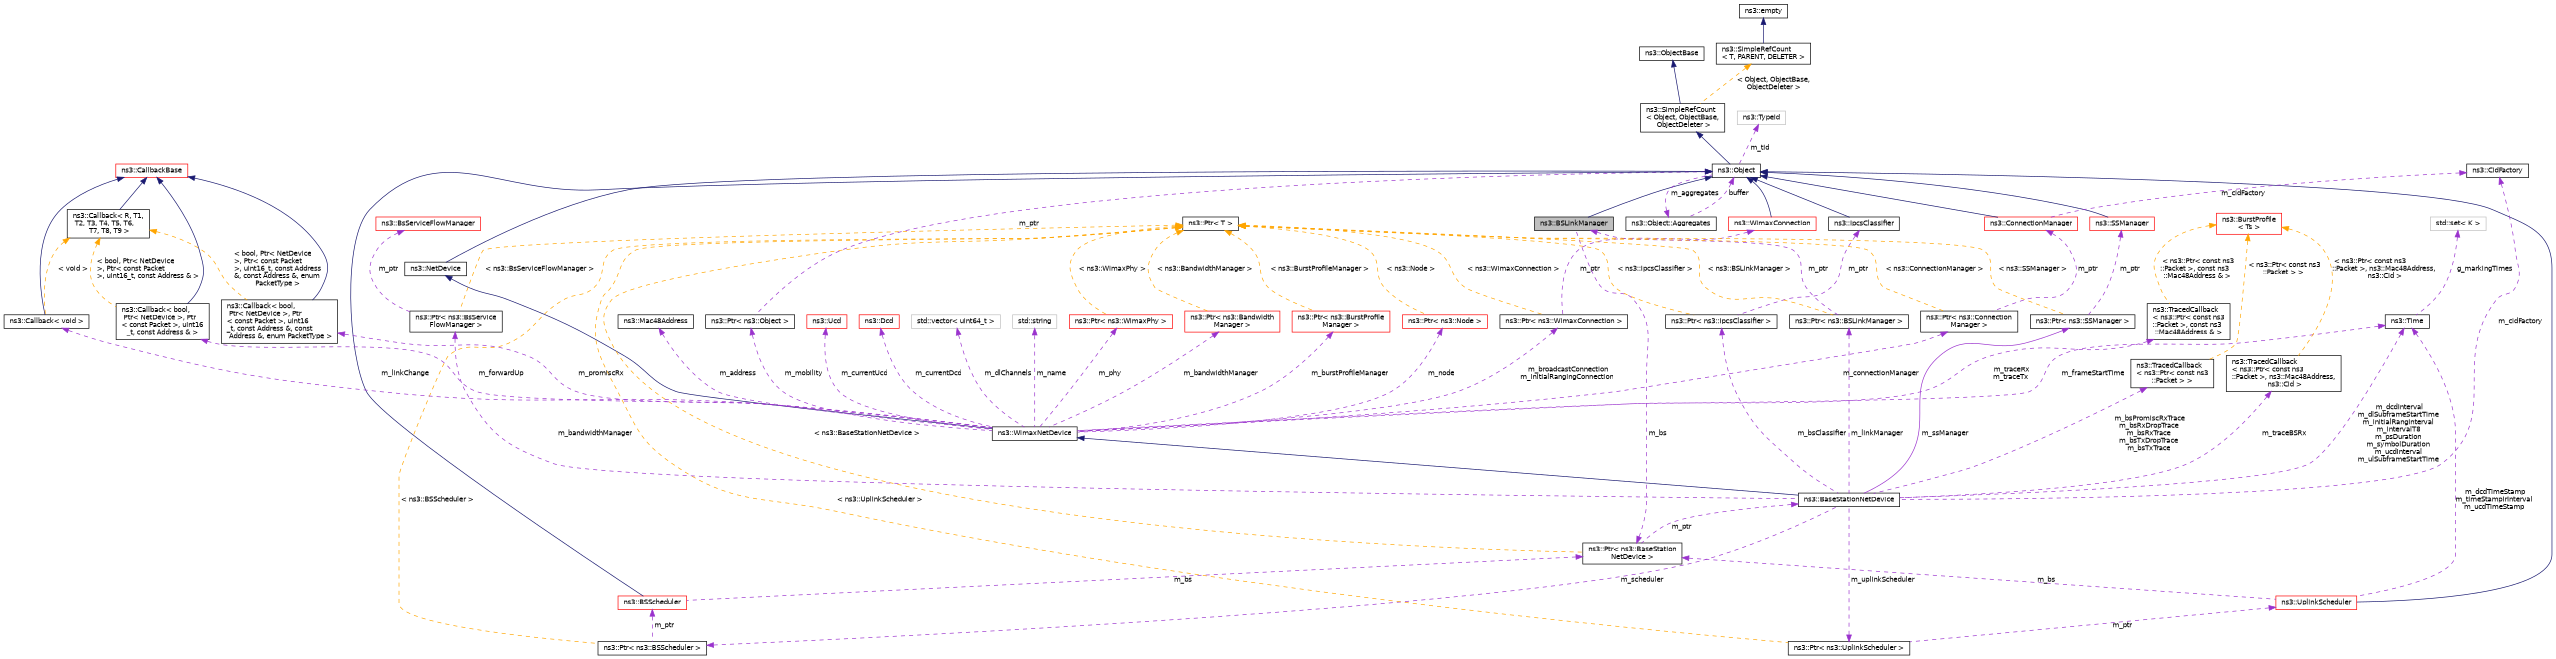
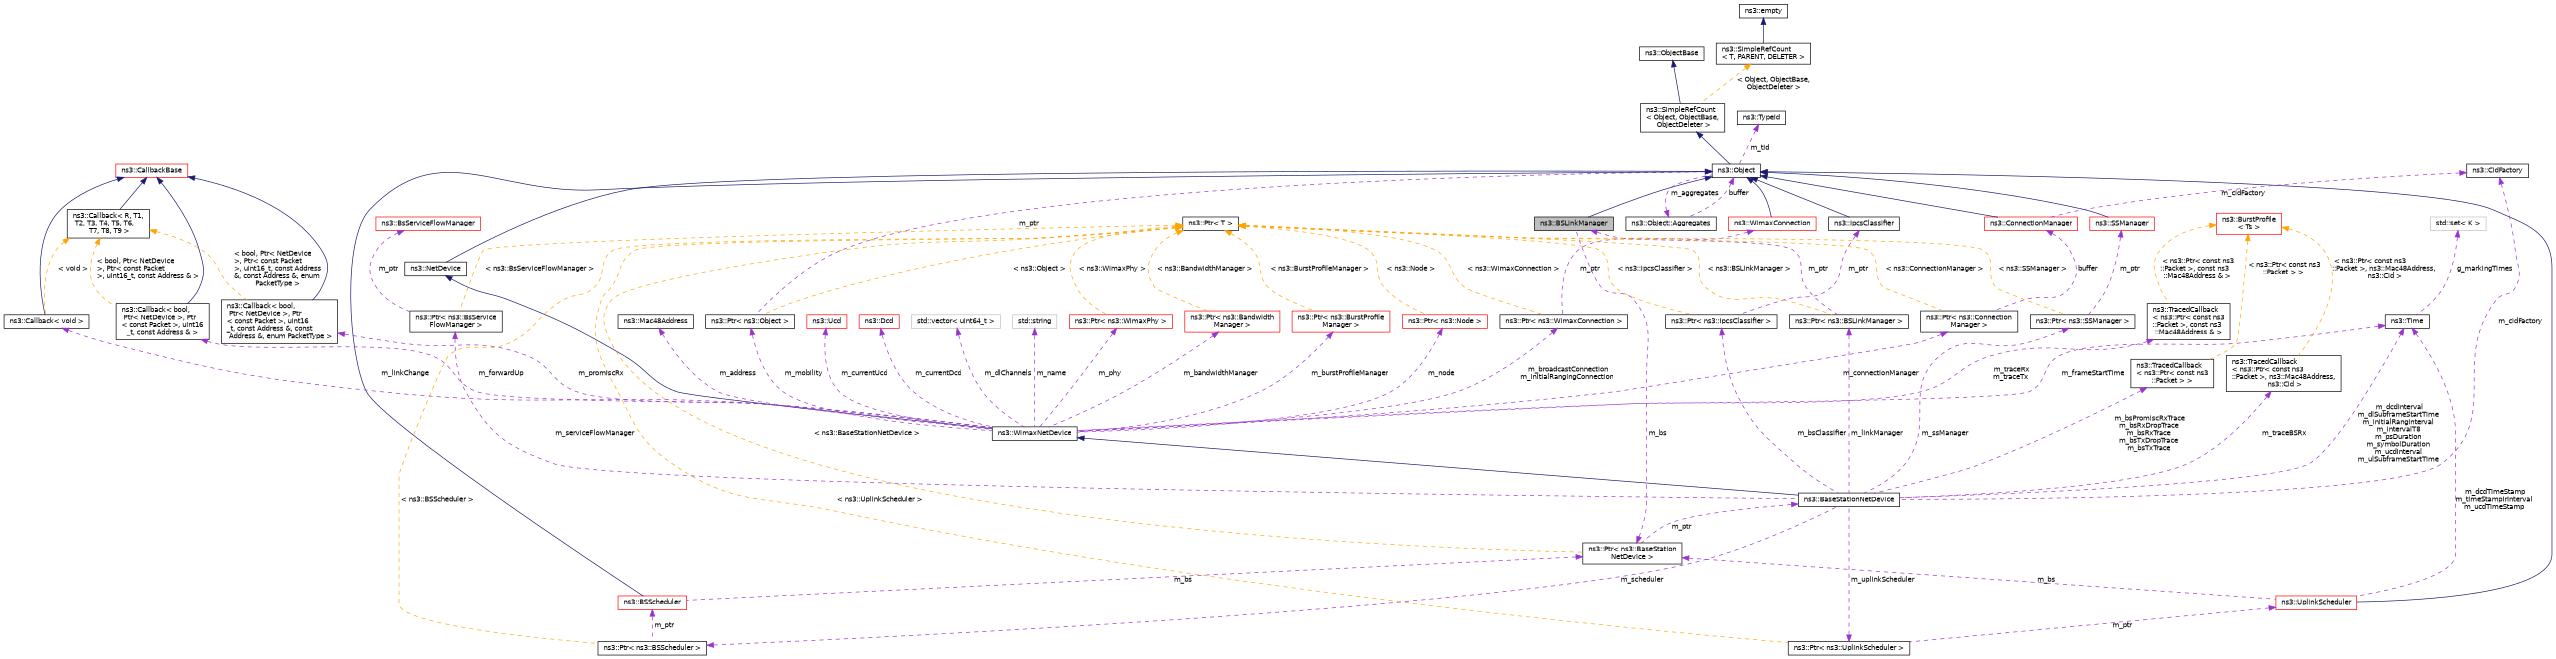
(1761, 118) -> (1761, 118)
none -> (966, 259)
(2087, 269) -> (2087, 269)
(1927, 371) -> (1927, 371)
(594, 434) -> (594, 434)
